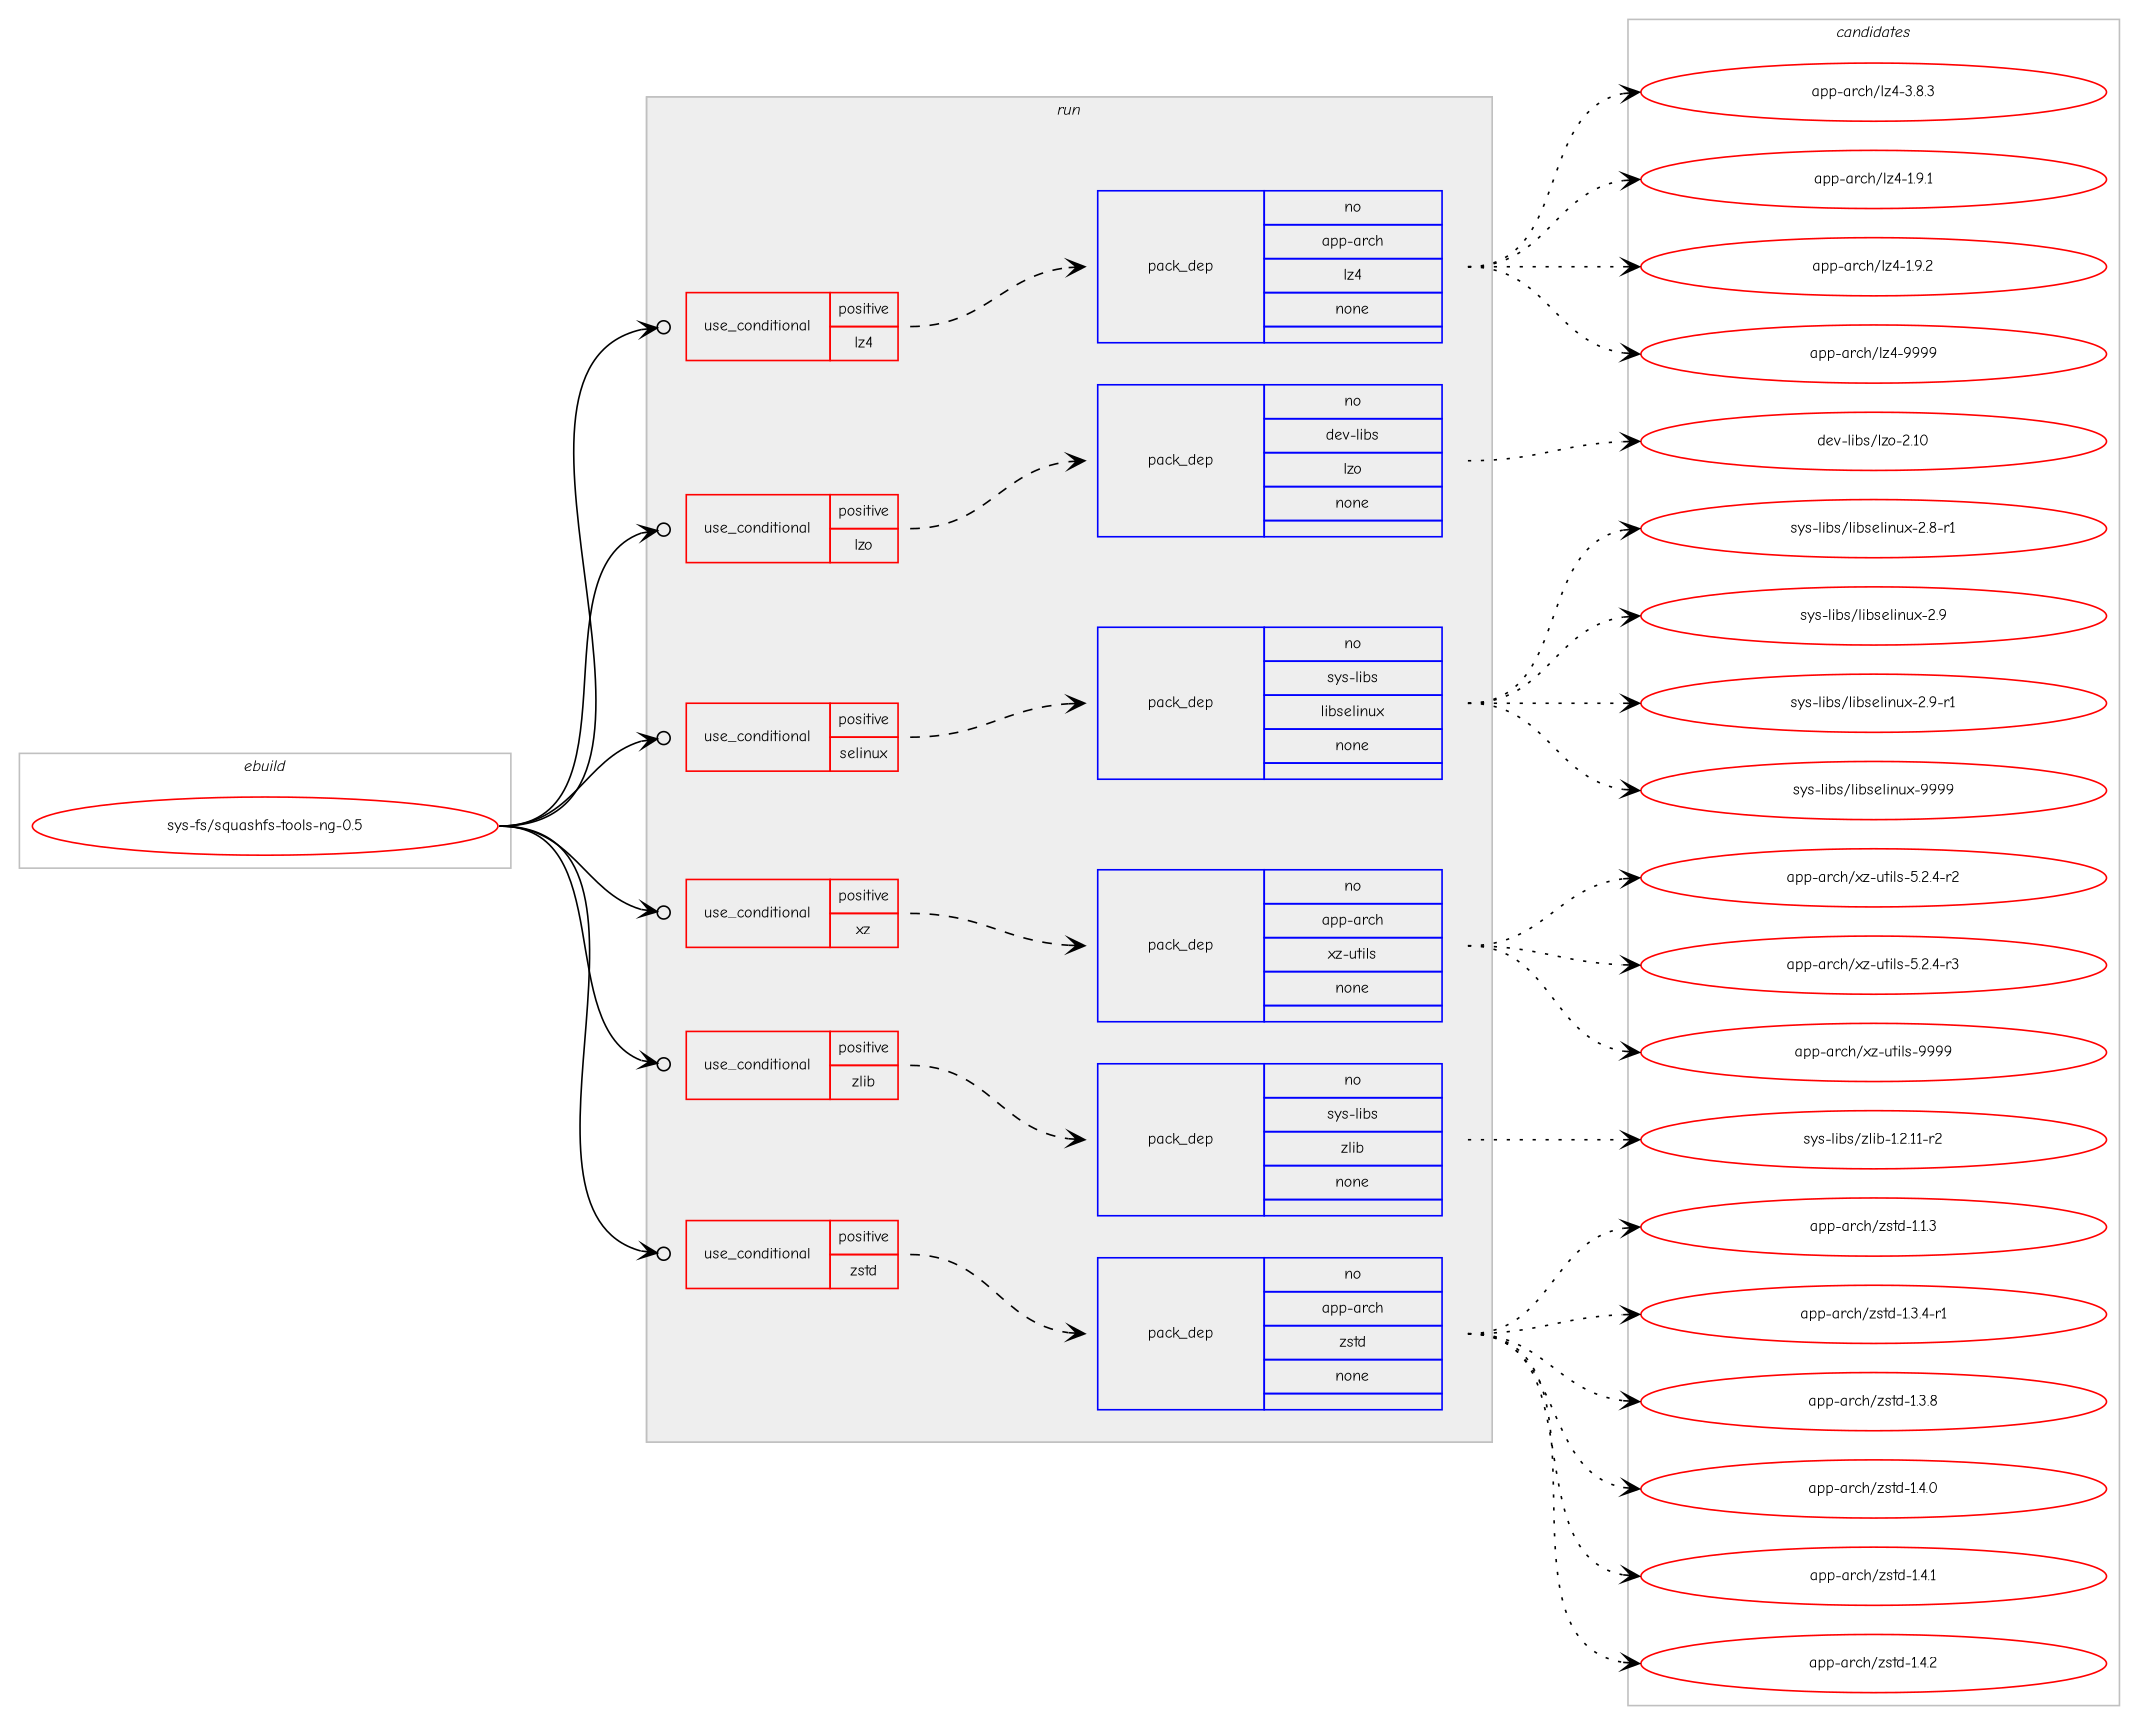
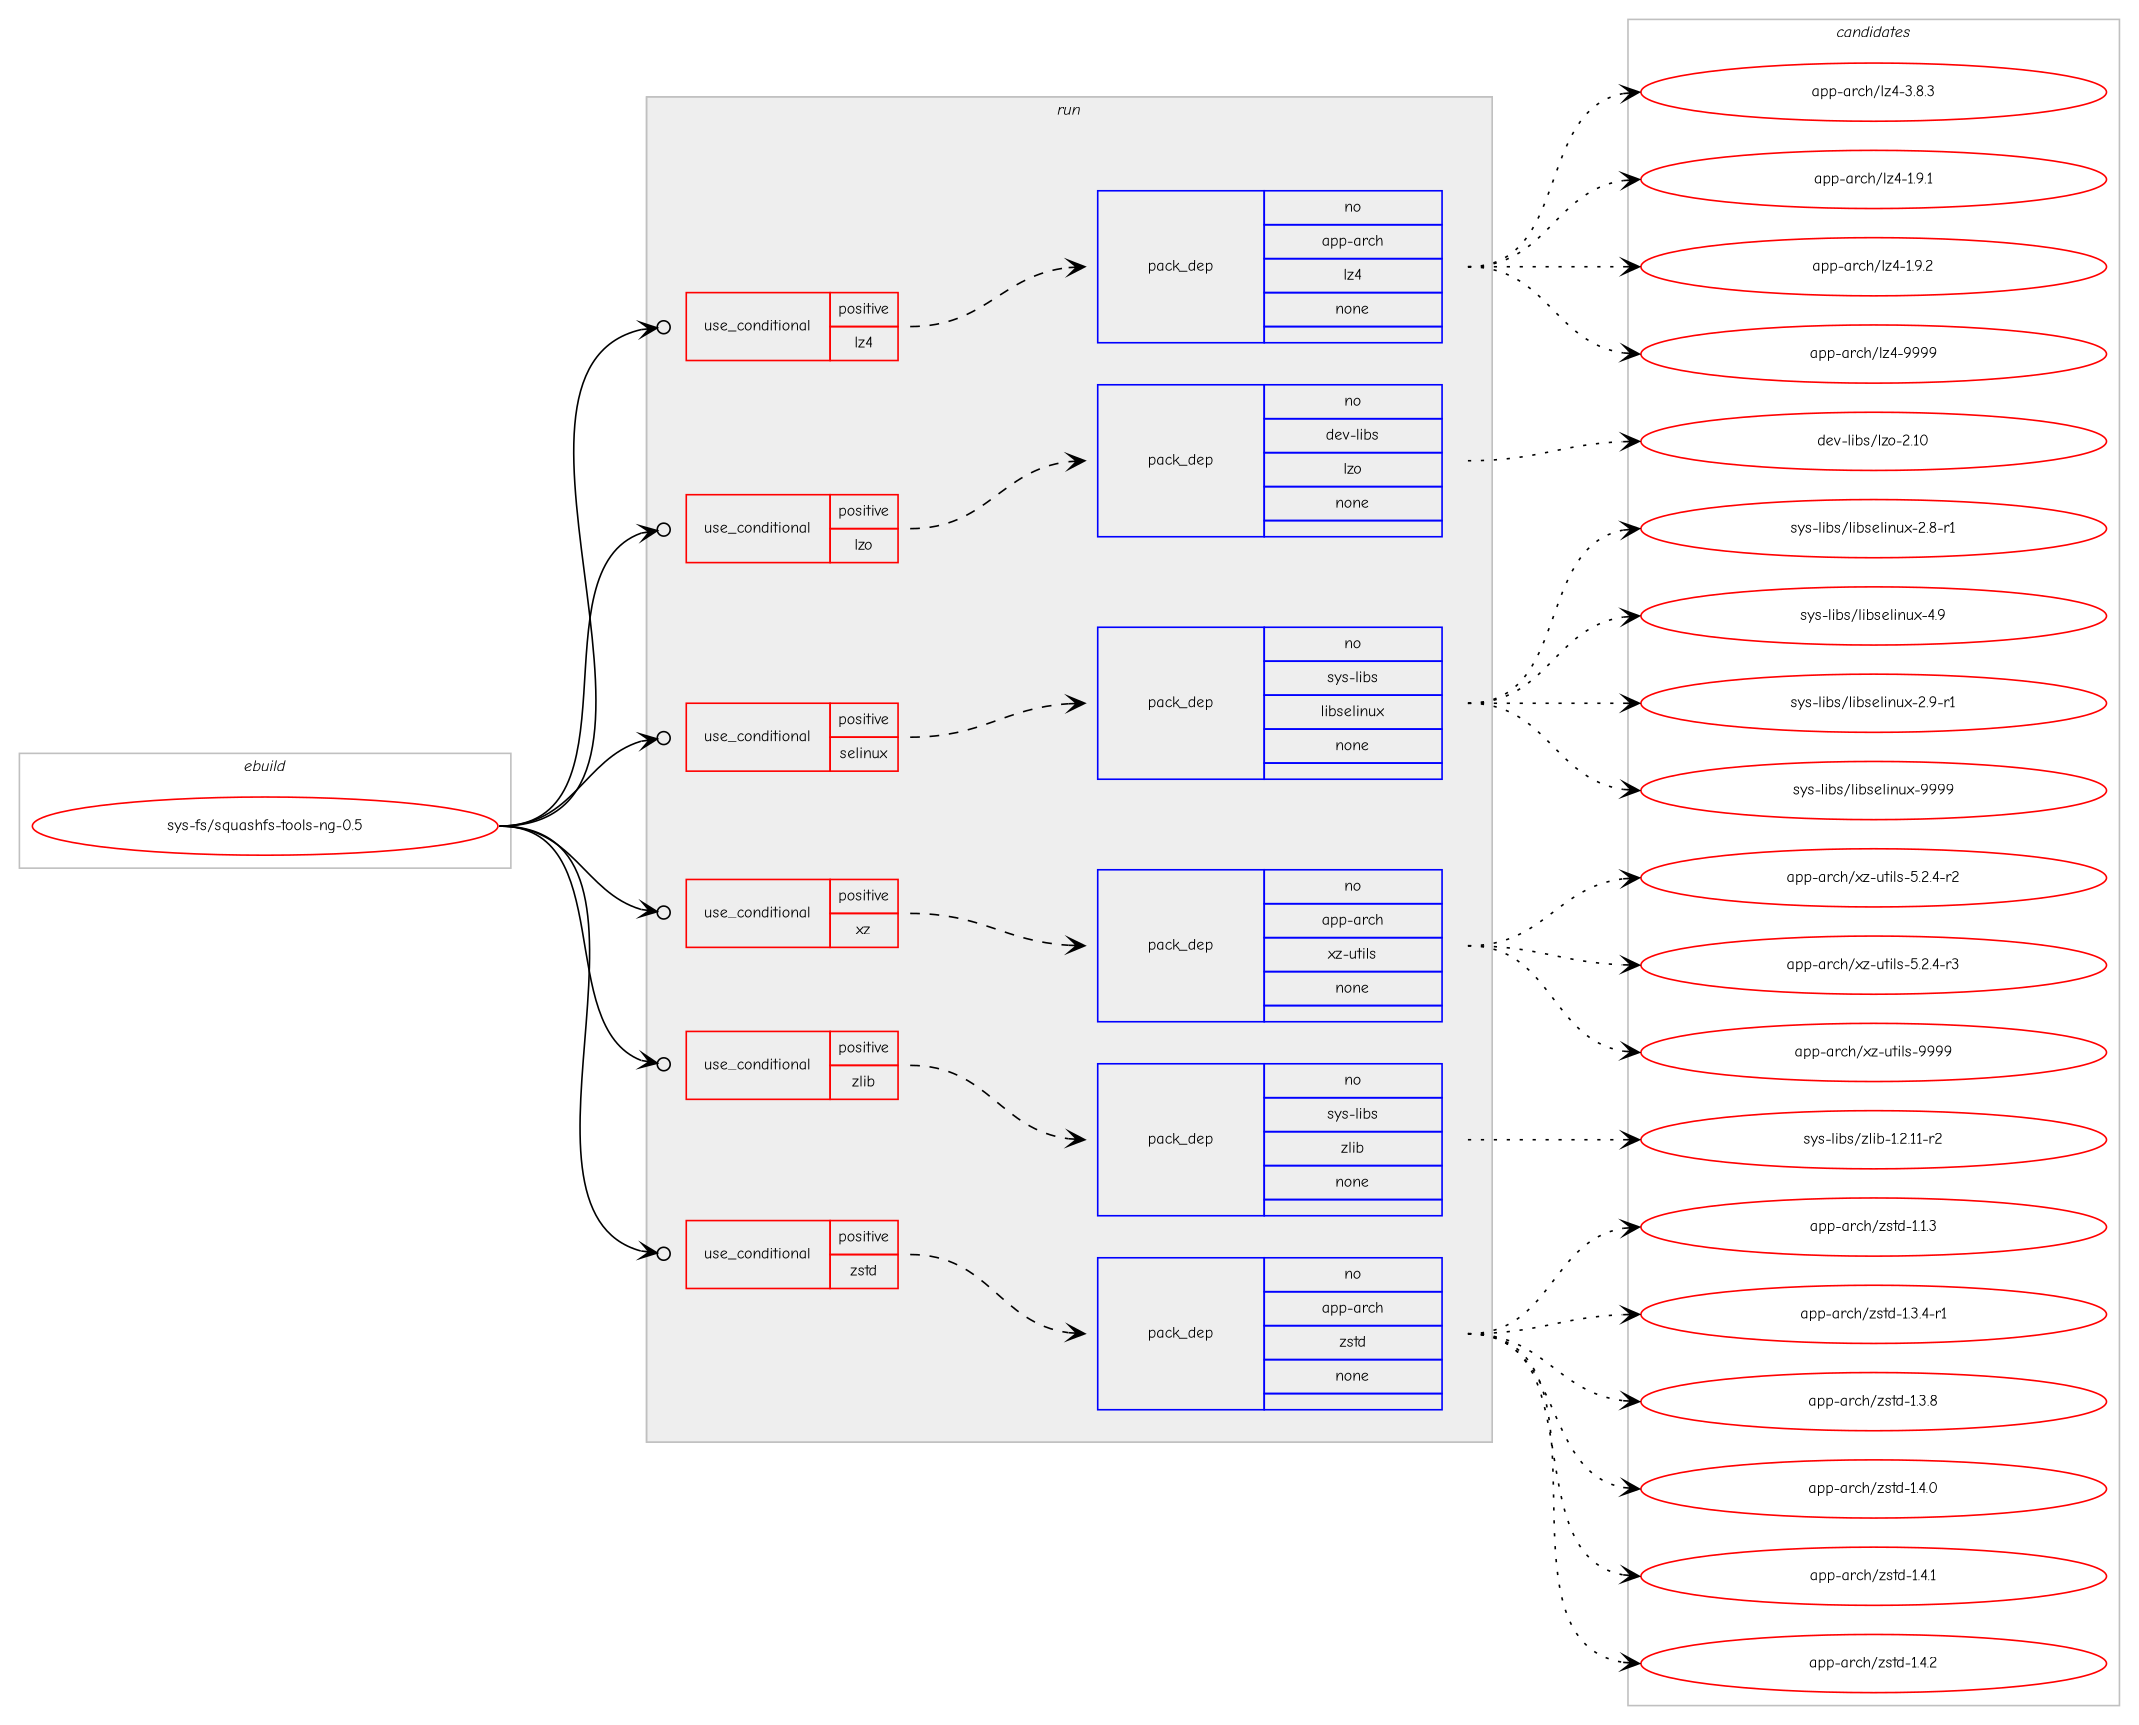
(1874, 616) -> (1874, 616)
